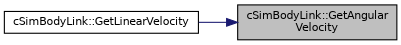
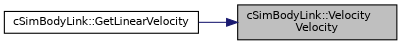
(317, 22) -> (317, 22)
